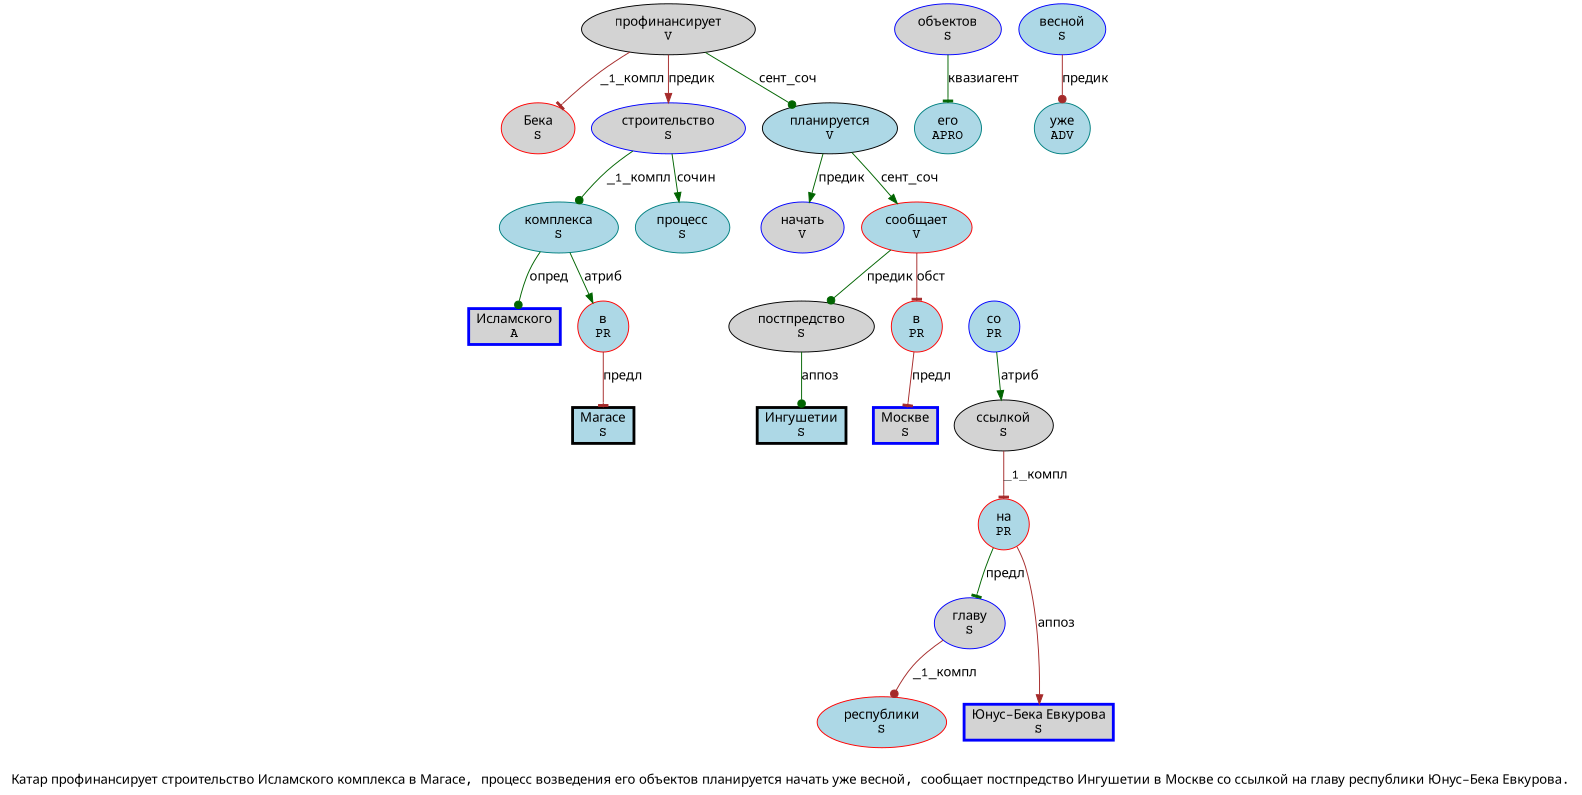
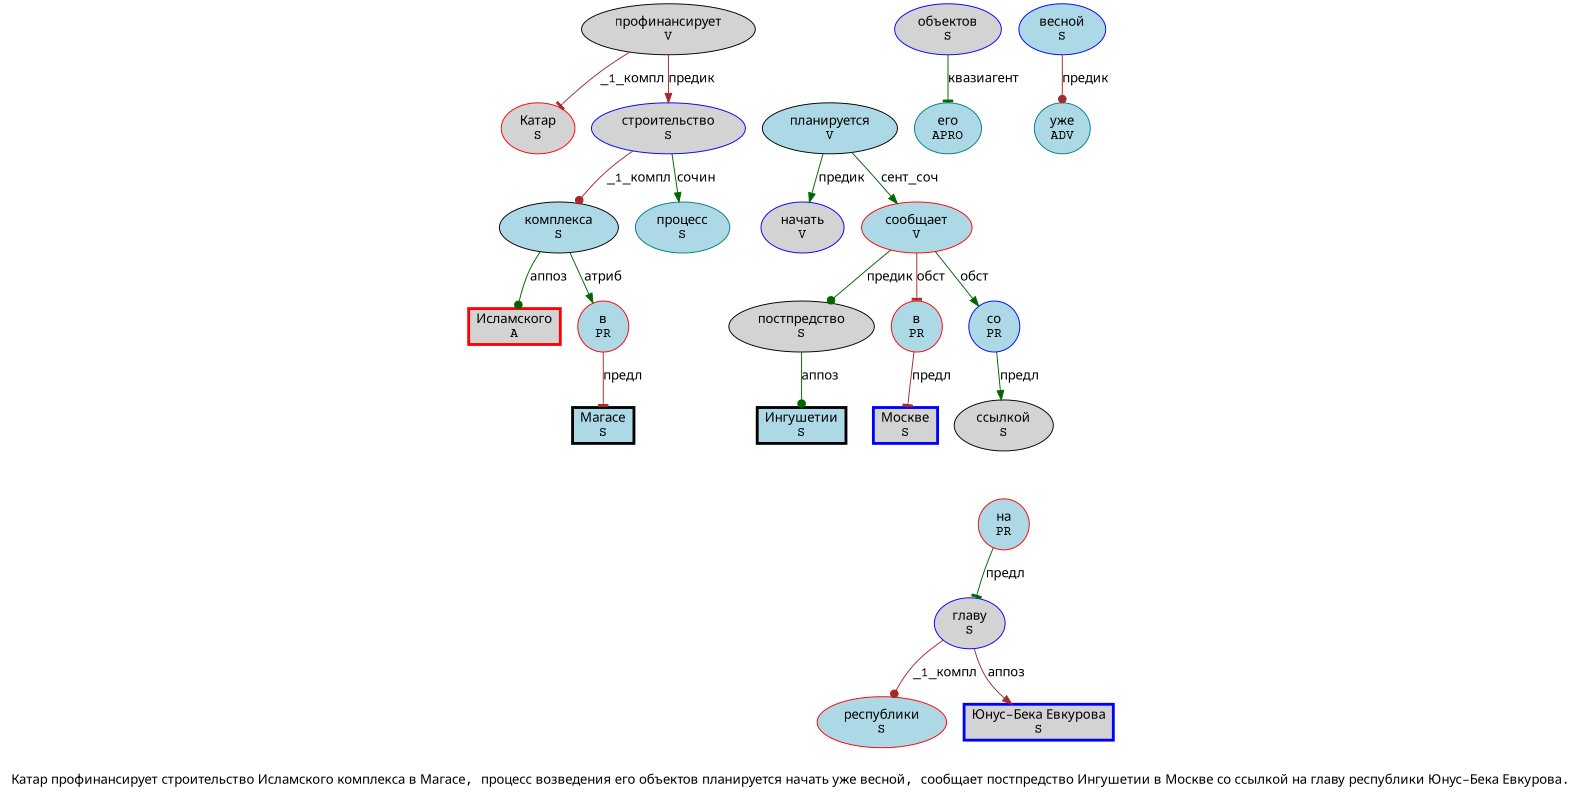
(747, 77) -> none
(538, 128) -> (538, 128)
(606, 172) -> (606, 172)
(559, 227) -> (559, 227)
none -> (954, 275)
(549, 277) -> (549, 277)
(514, 327) -> (514, 327)
(1020, 376) -> (1020, 376)
(1004, 472) -> none
(1036, 619) -> (985, 676)
